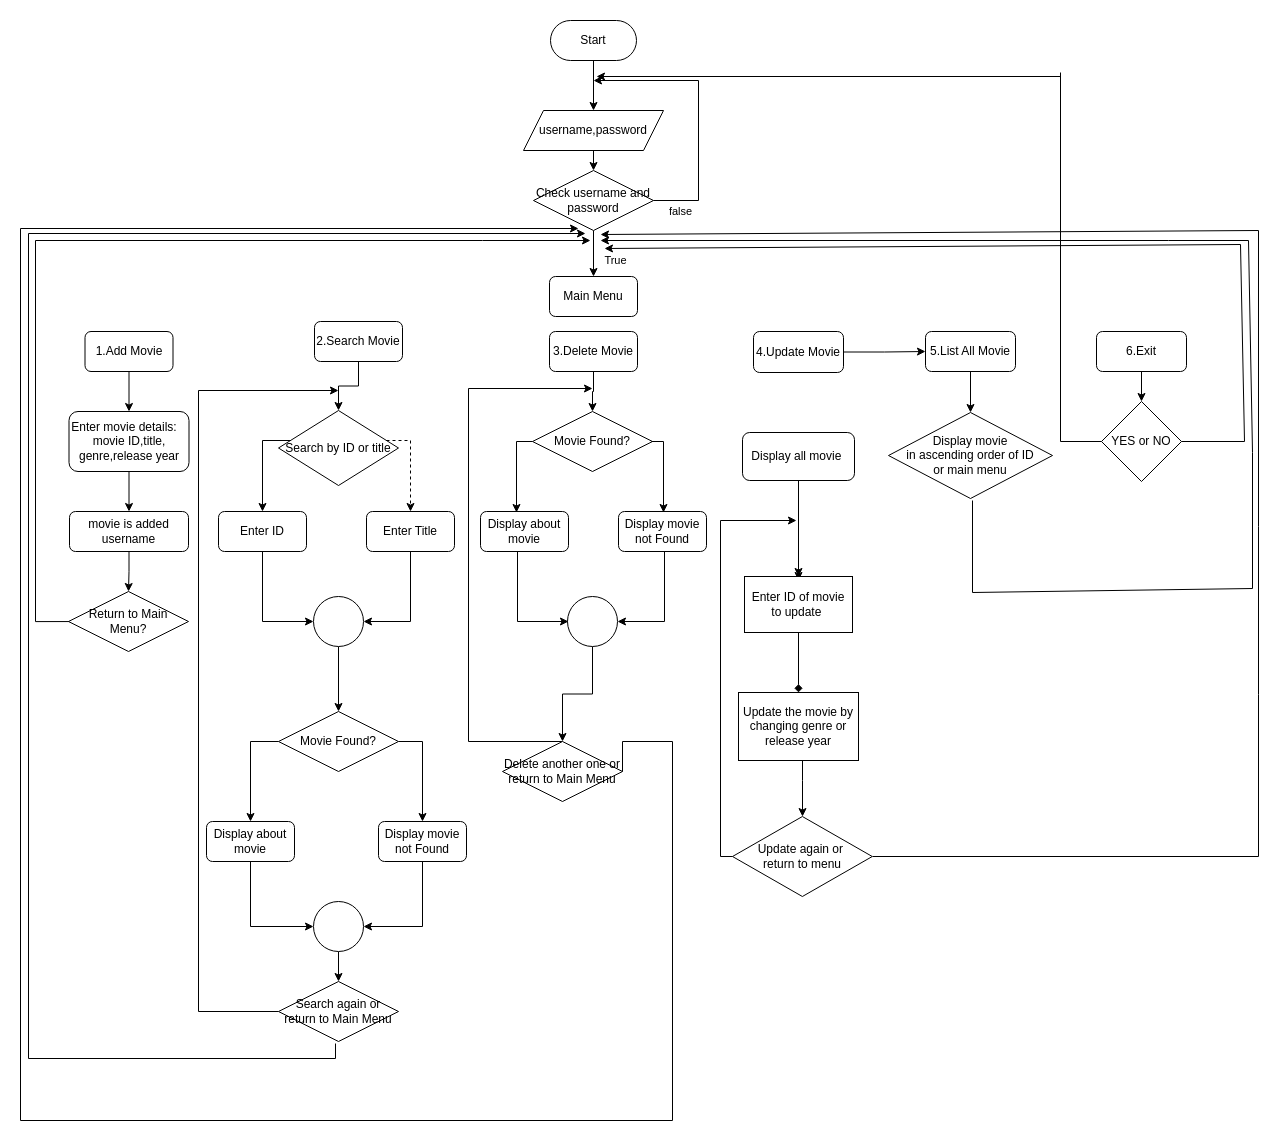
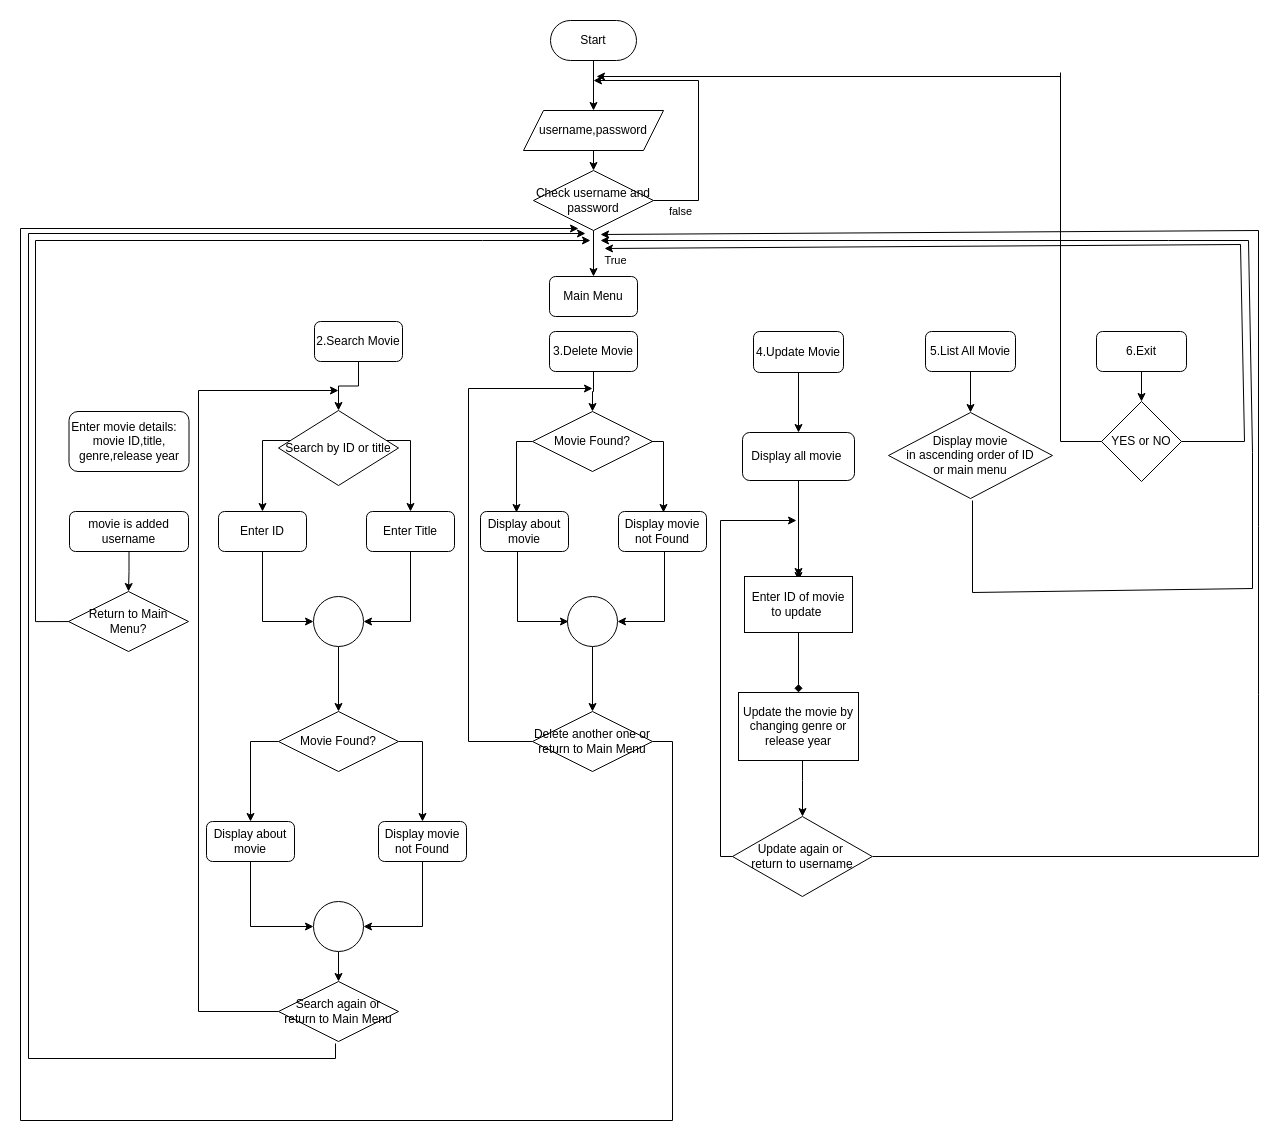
(129, 352) -> none
(881, 352) -> (799, 399)
(129, 388) -> none
(411, 461) -> (411, 461)
(129, 488) -> none
(563, 772) -> (593, 742)
(803, 857) -> (803, 857)
